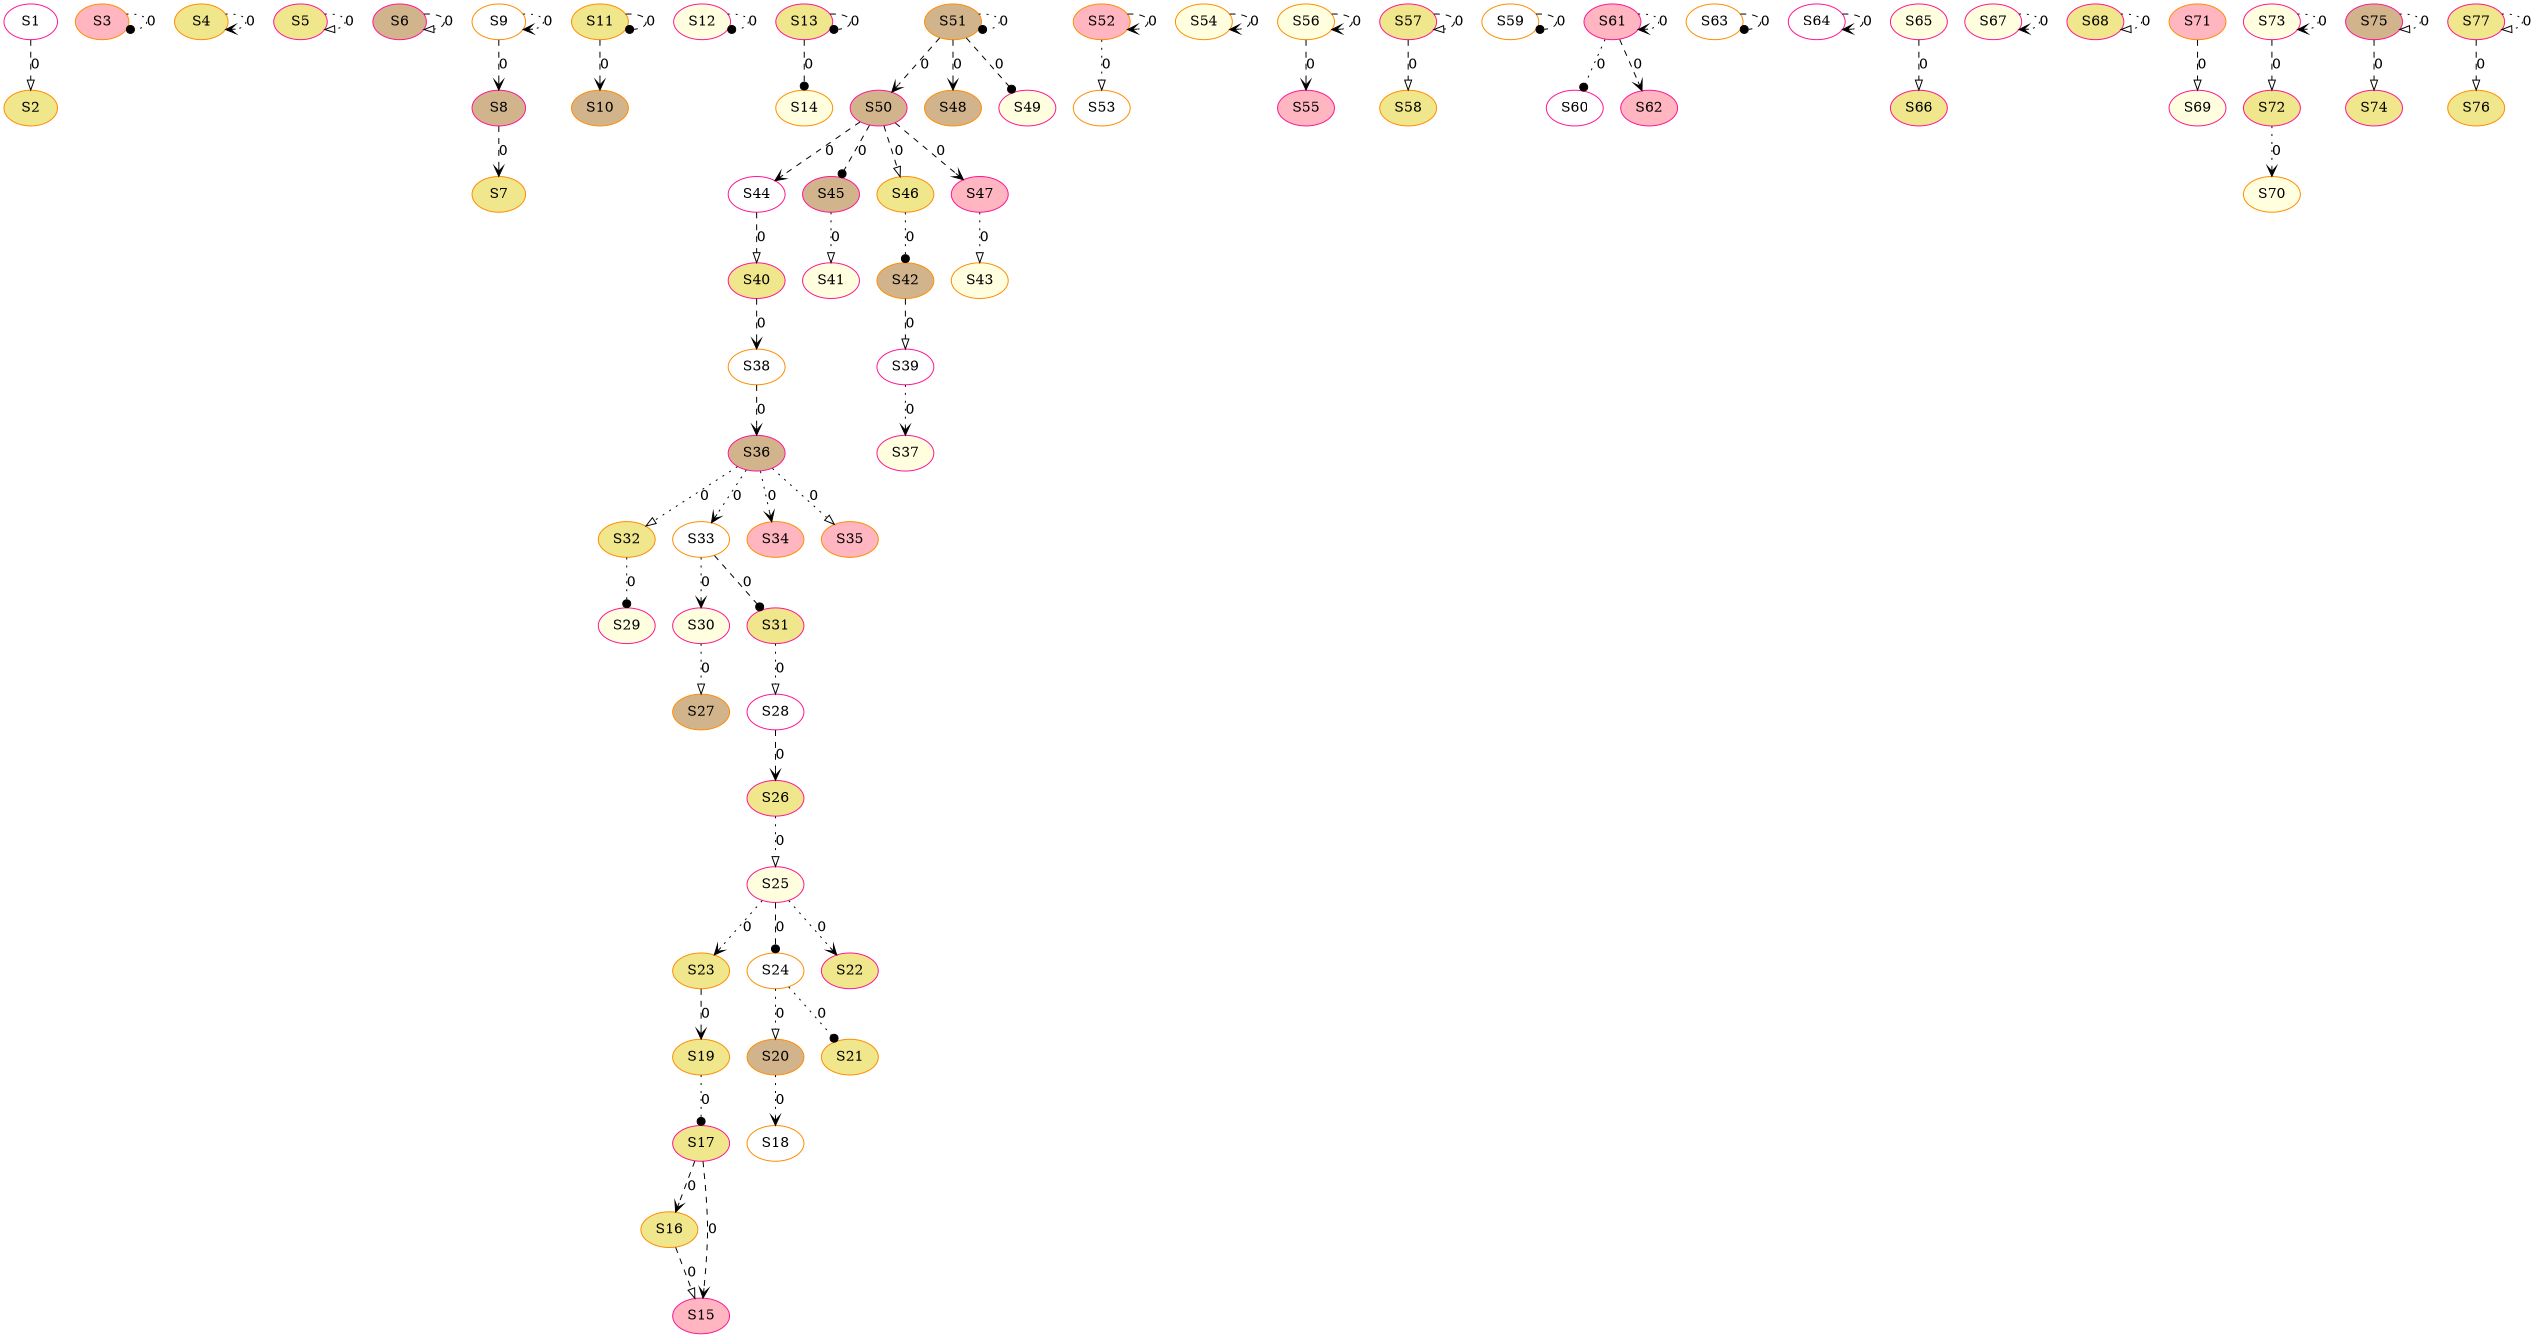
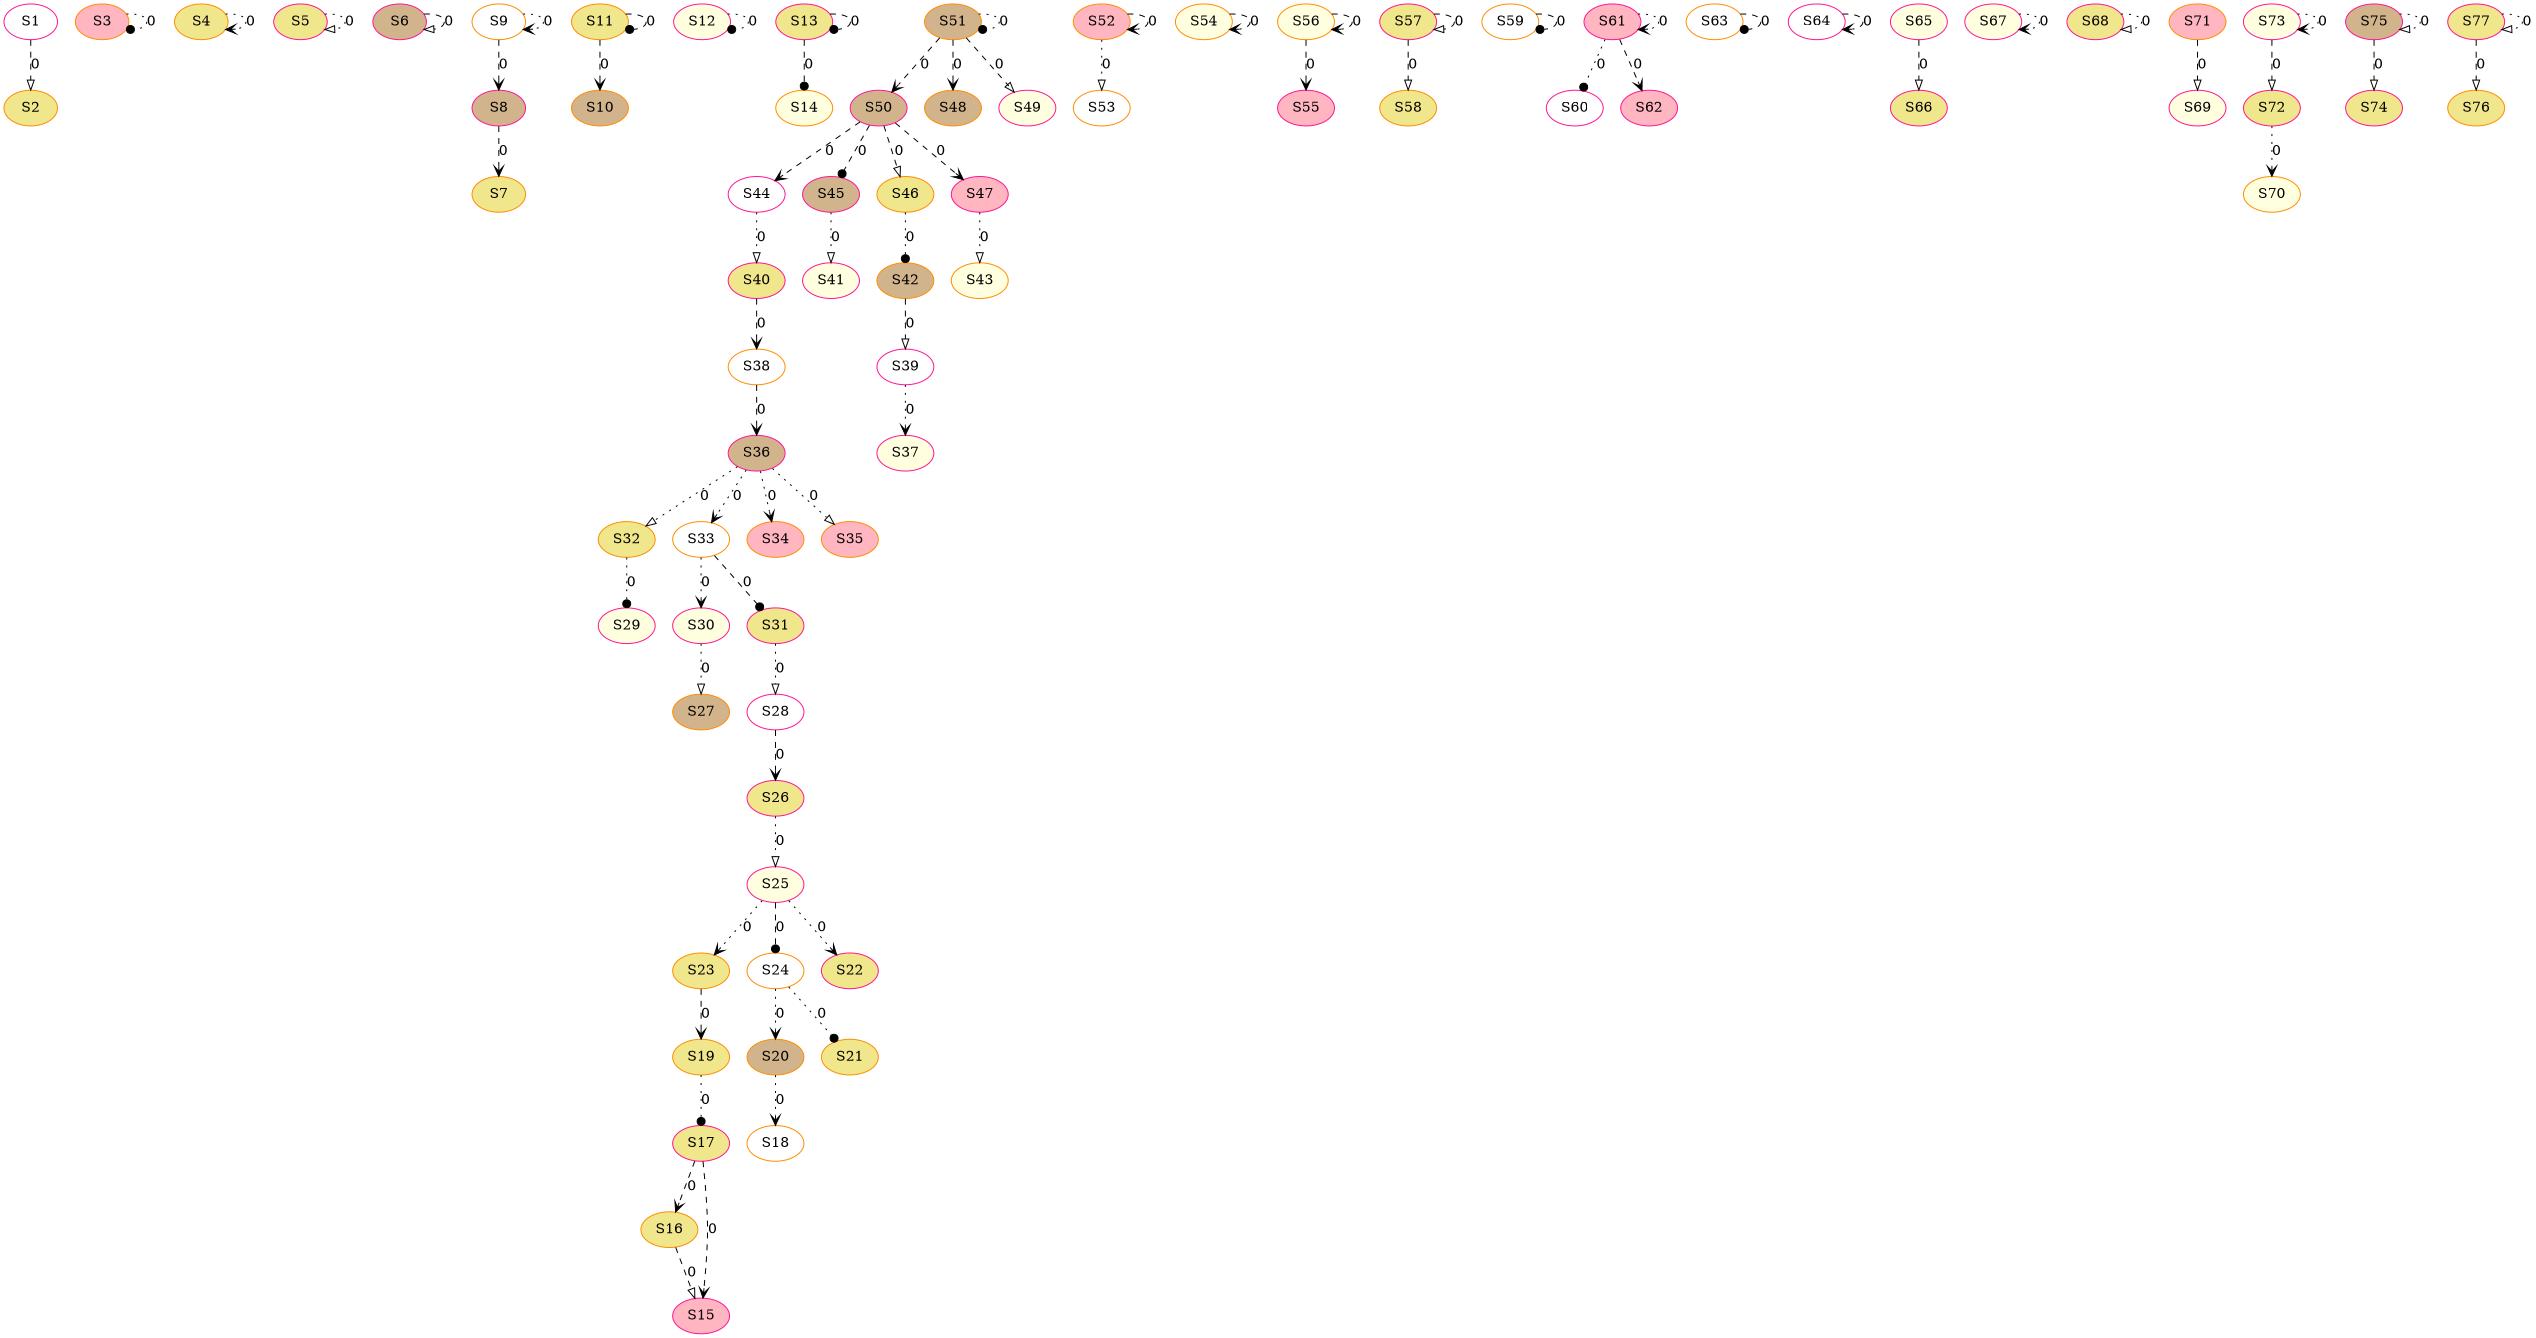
(988, 62) -> (988, 62)
(757, 233) -> (757, 233)
(775, 1009) -> (775, 1009)
